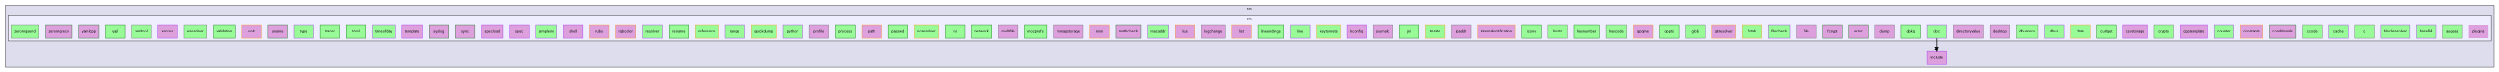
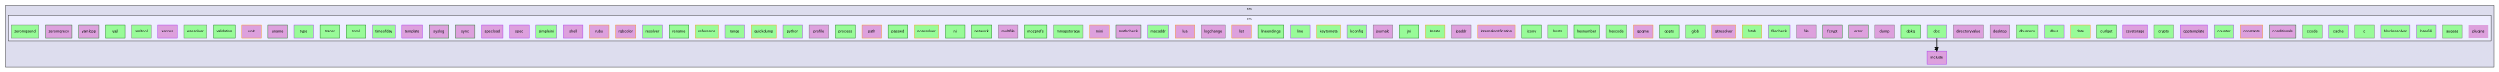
(1068, 32) -> (1068, 32)
(1357, 32) -> (1357, 32)
(2426, 32) -> (2426, 32)
